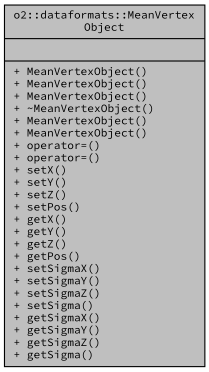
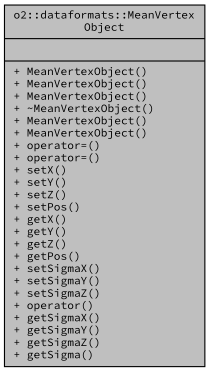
(54, 306) -> (54, 306)
